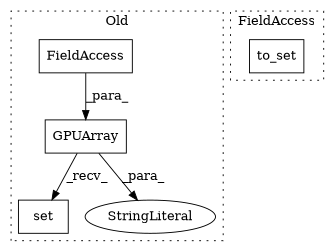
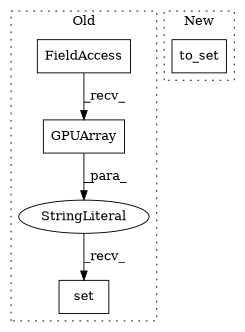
(277, 22) -> (199, 22)
(107, 96) -> (105, 96)
(67, 173) -> (84, 252)
